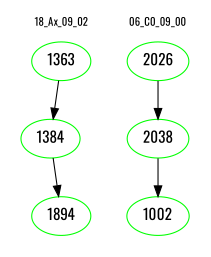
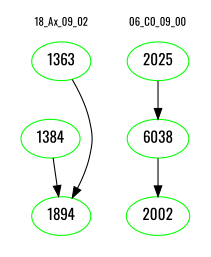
(158, 61) -> (158, 61)
(57, 94) -> (92, 133)
(158, 139) -> (158, 139)
(158, 216) -> (158, 216)
